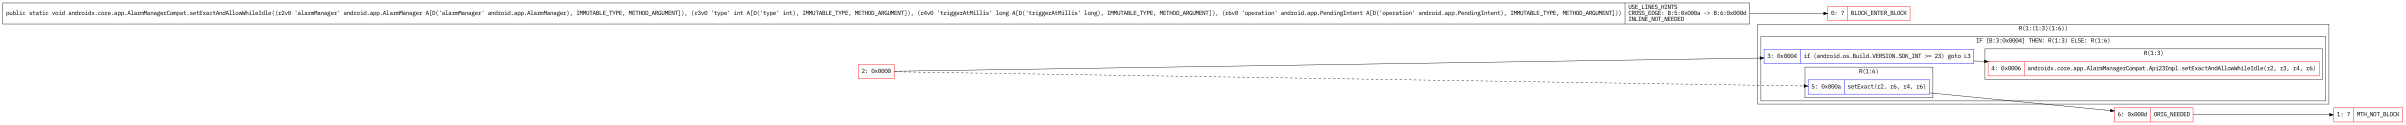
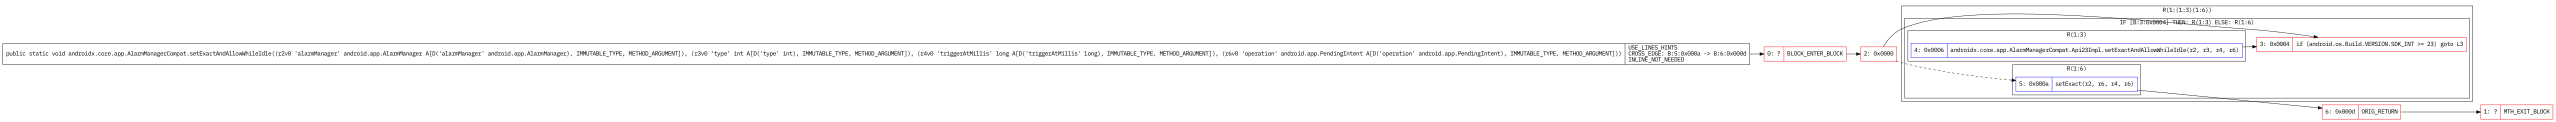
none -> (1851, 54)
(1869, 56) -> (2361, 44)
(1979, 61) -> (2248, 47)
(2154, 69) -> (2077, 50)
(2172, 115) -> (2380, 112)
(2378, 115) -> (2527, 112)
